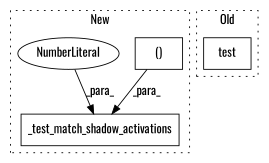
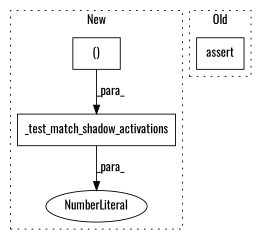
(227, 54) -> (220, 54)
(83, 88) -> (97, 164)
